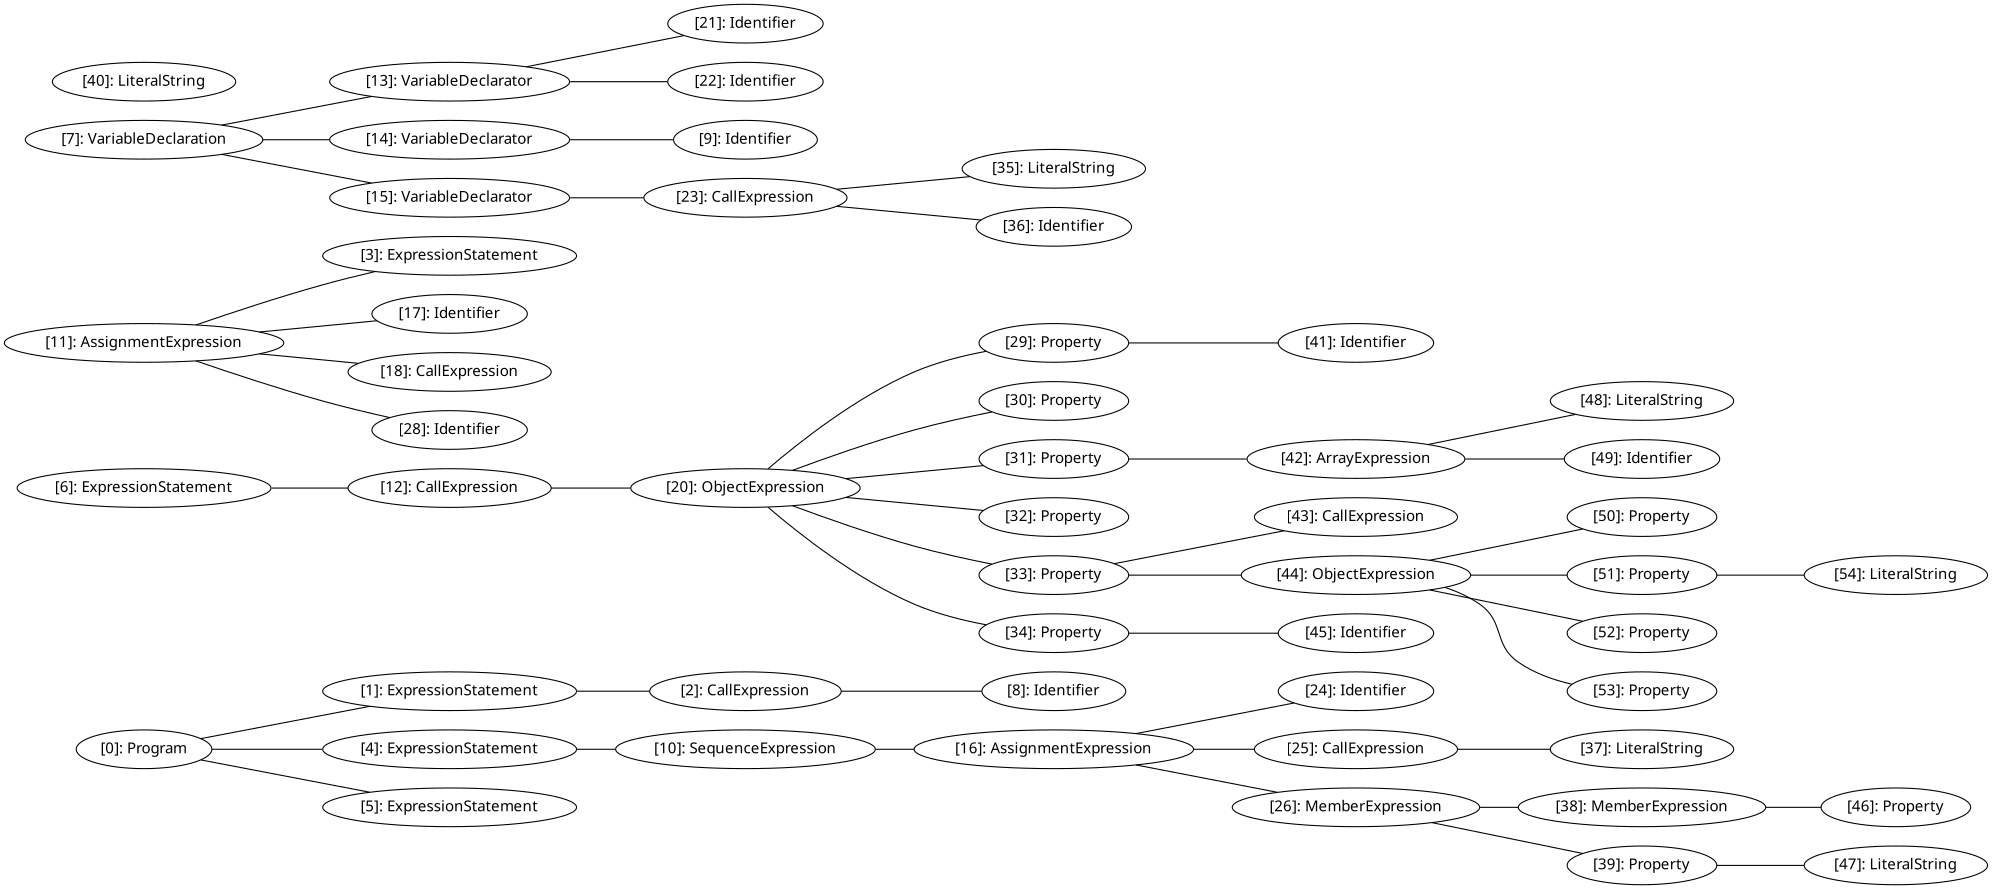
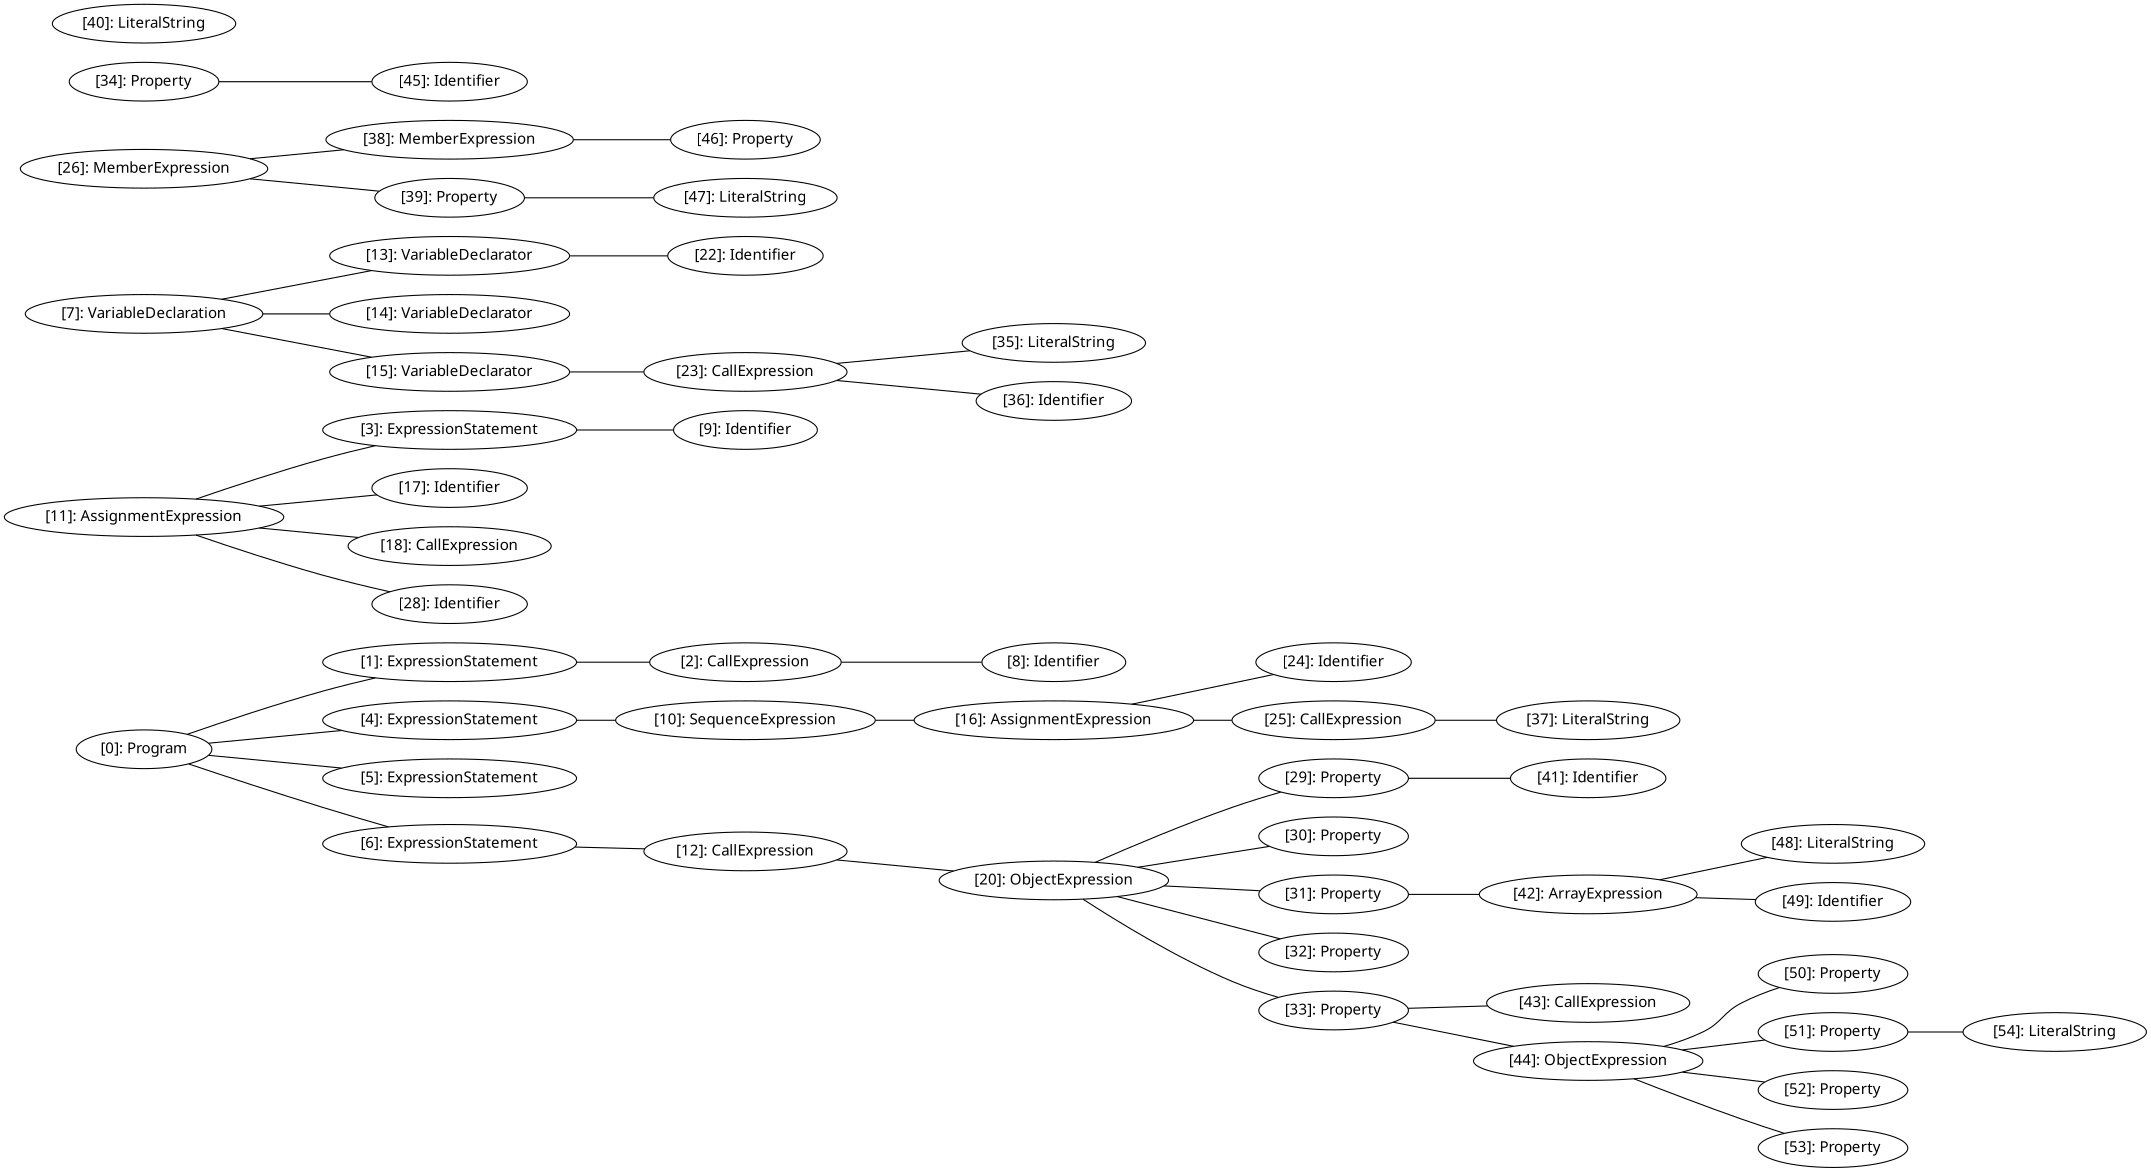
(745, 24) -> none
(622, 140) -> (625, 430)
(869, 581) -> none
(1207, 779) -> none
none -> (288, 797)
